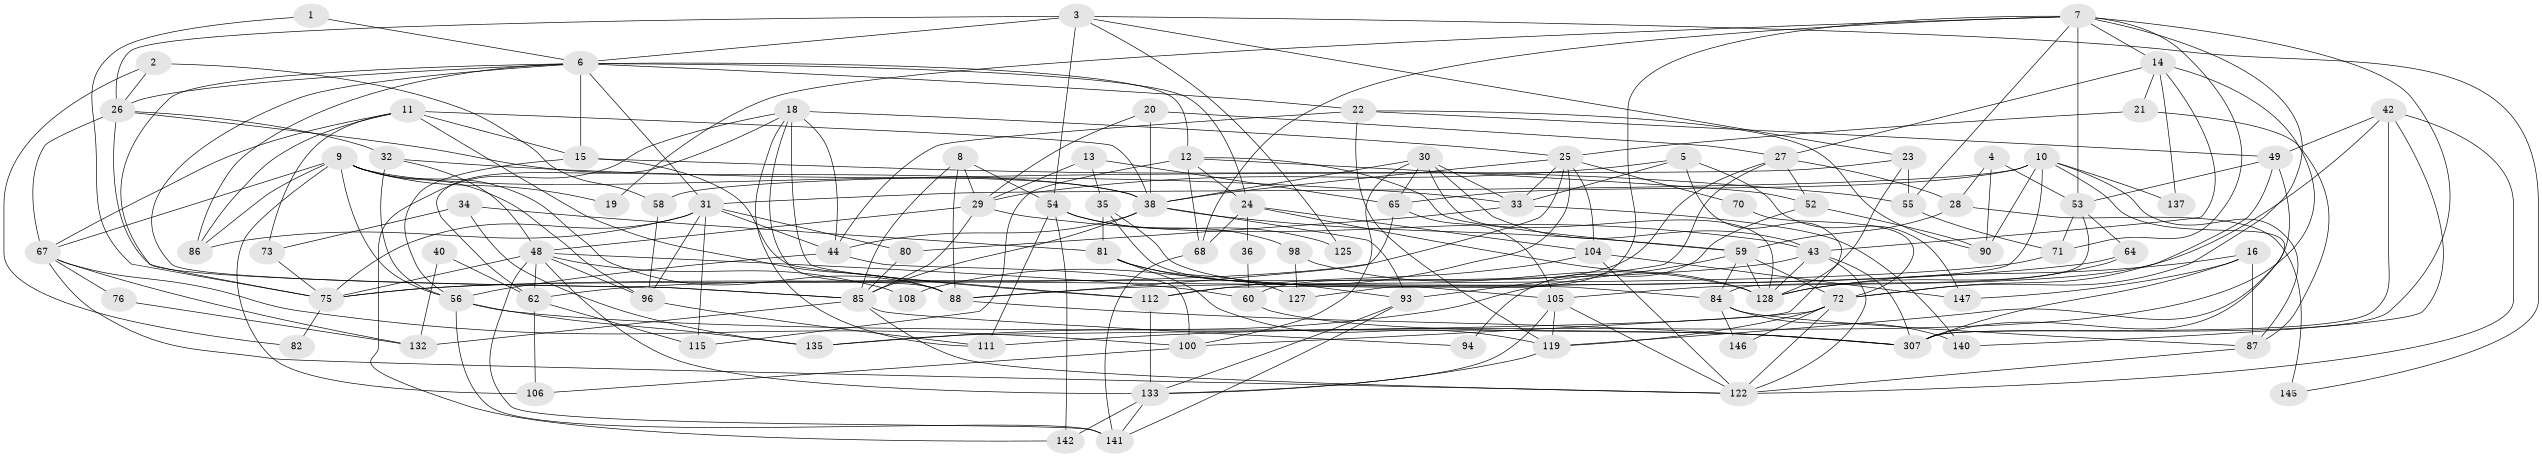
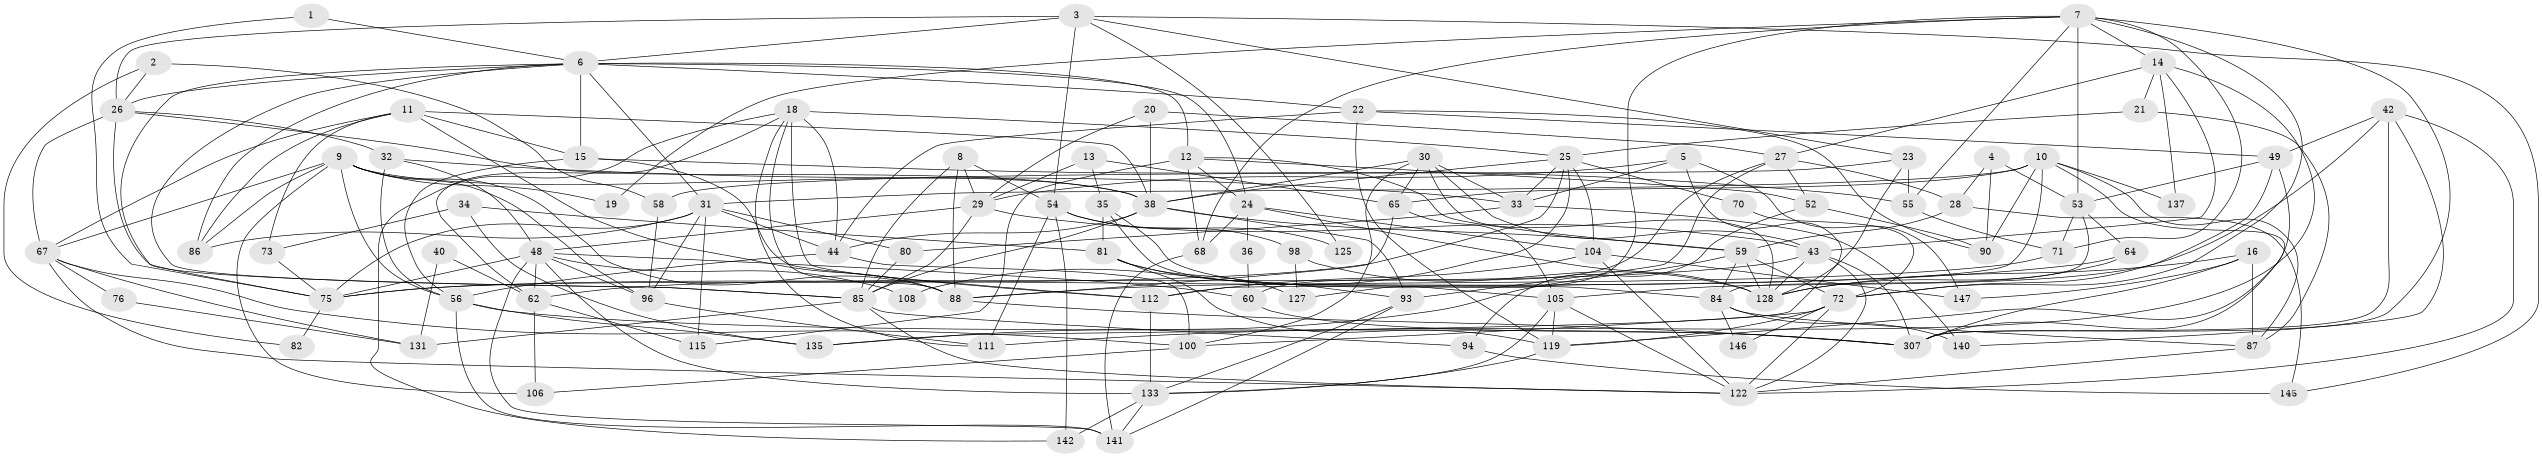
(418, 347) -> (418, 347)
none -> (1877, 385)
